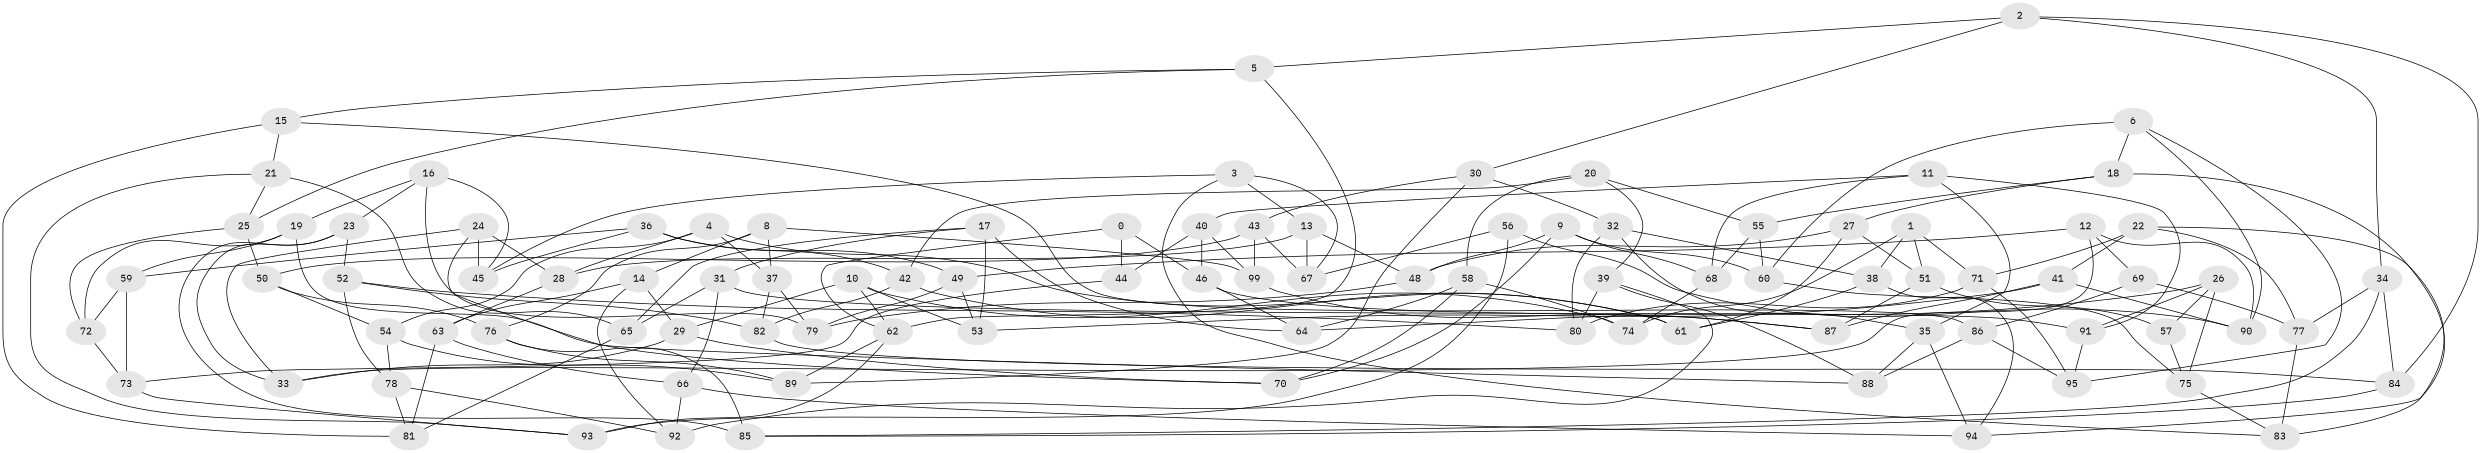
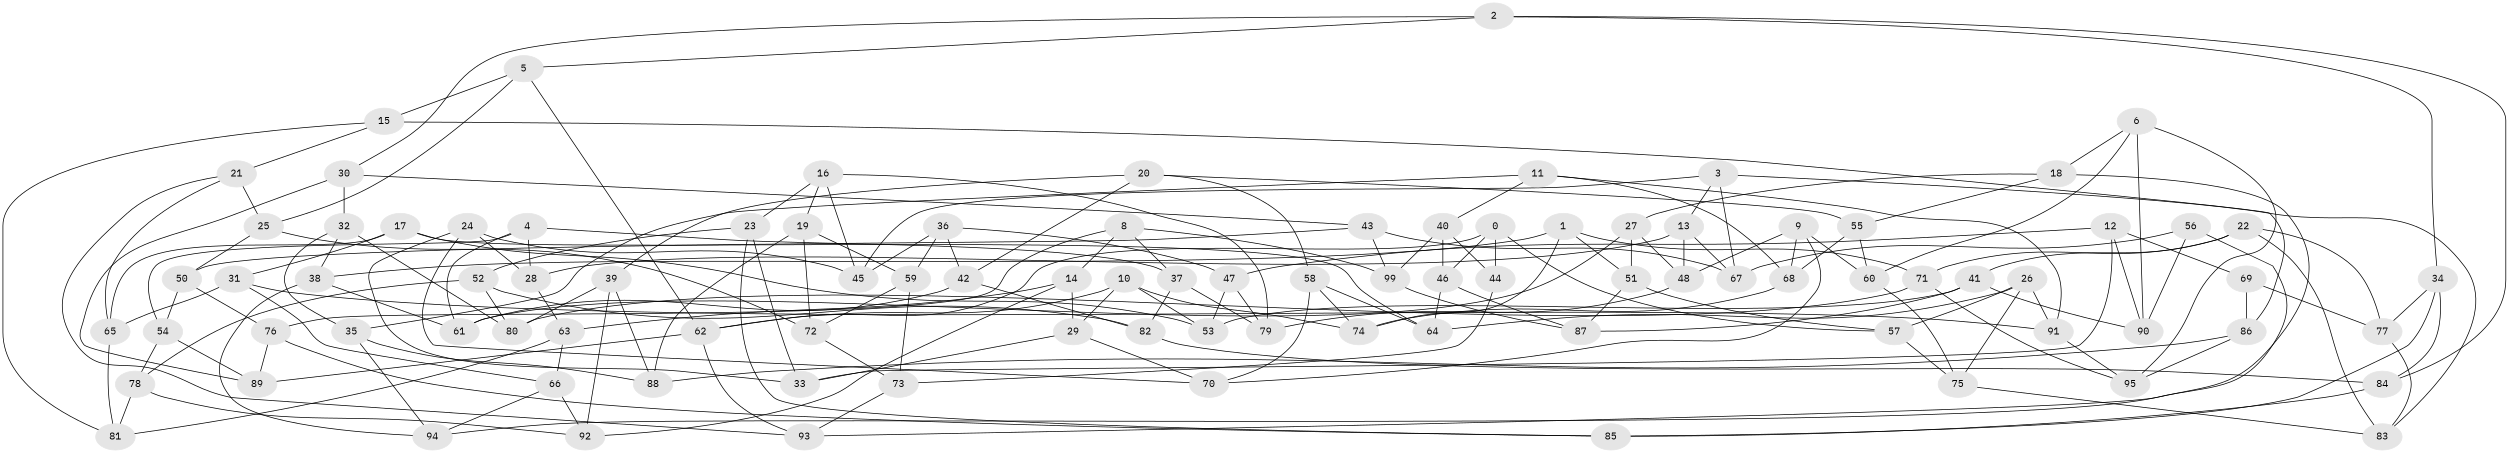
(958, 279) -> (1230, 279)
none -> (1608, 293)
